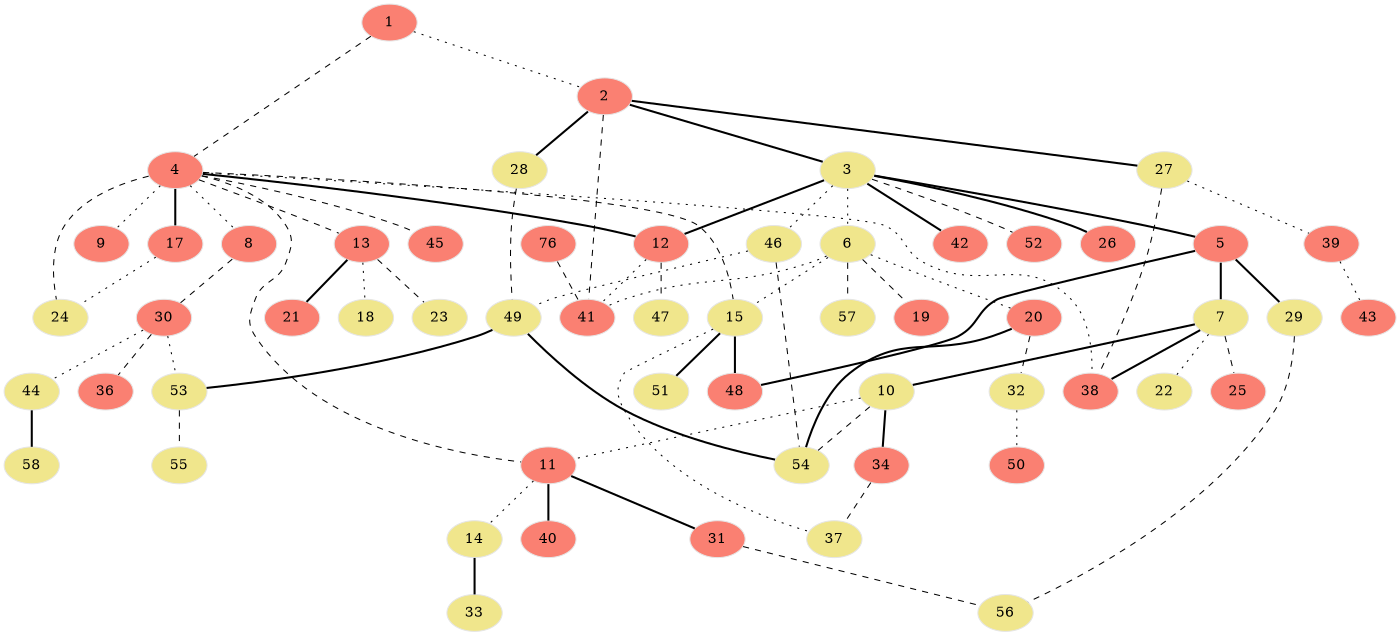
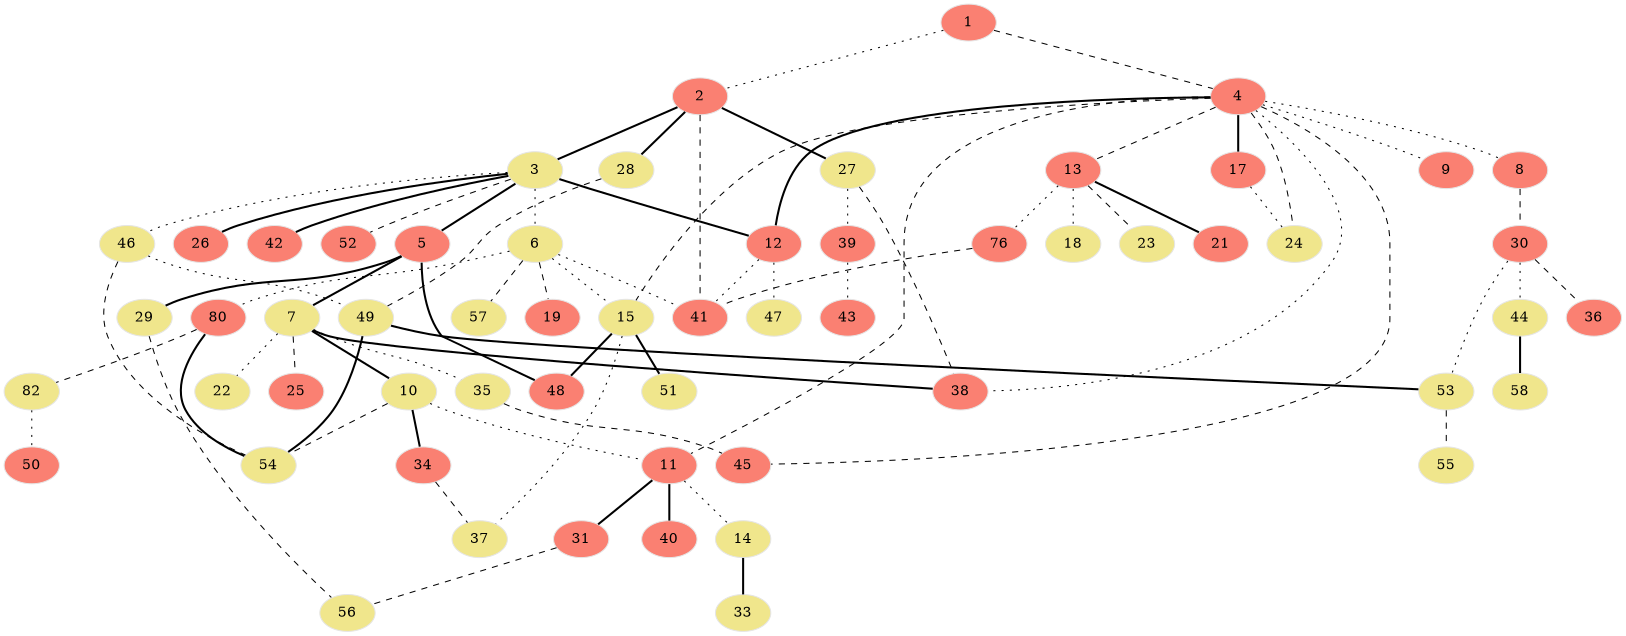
none -> (1036, 207)
(661, 281) -> (774, 281)
(1034, 318) -> (218, 318)
none -> (483, 392)
(1017, 392) -> (32, 392)
